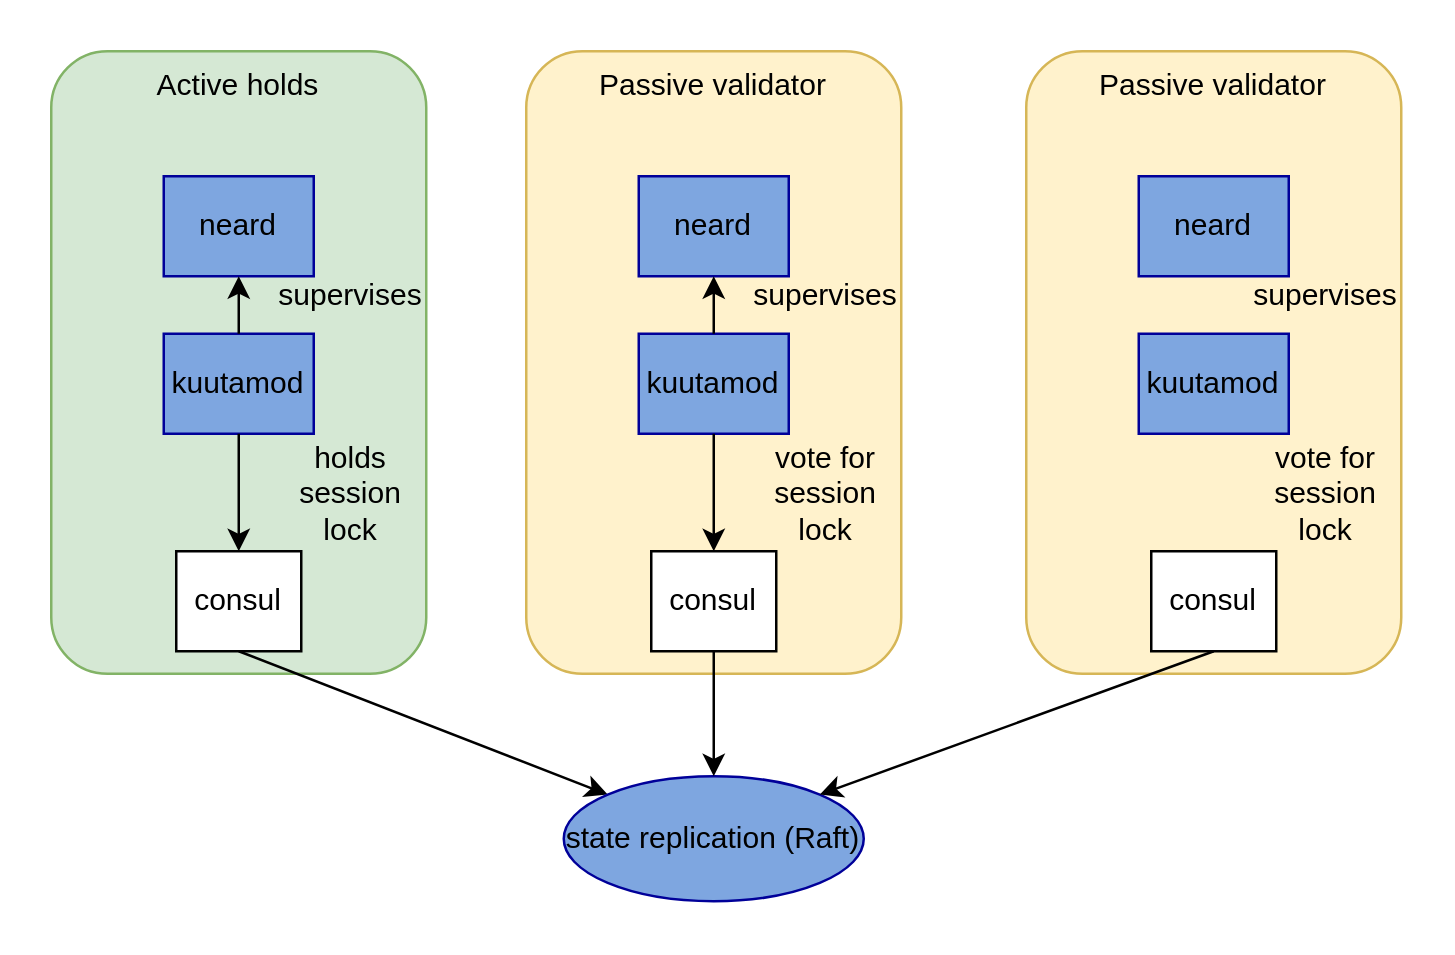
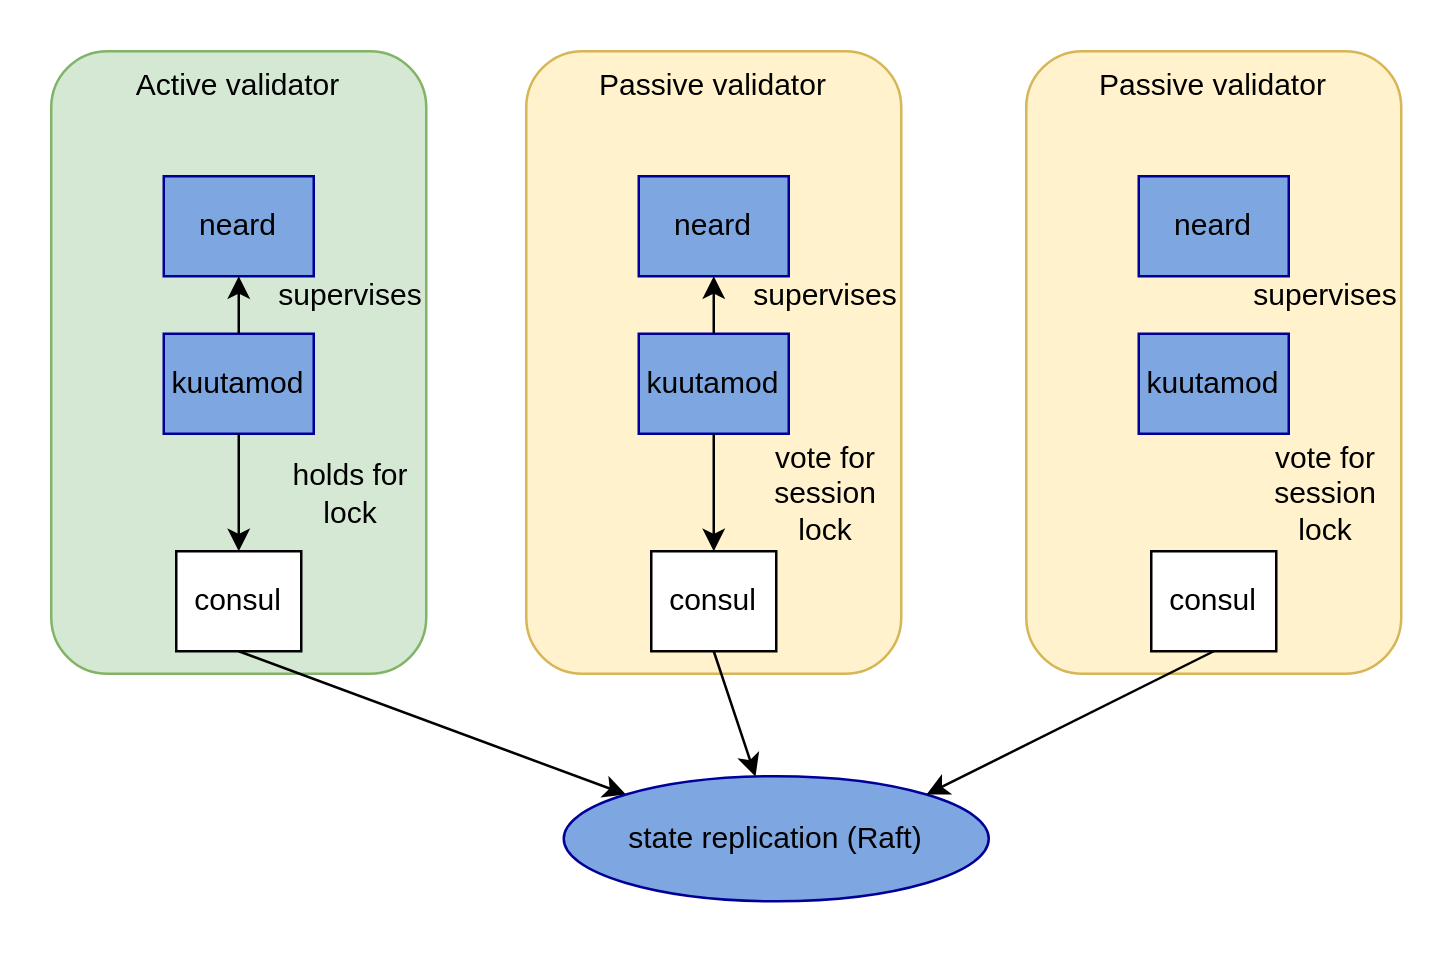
(239, 87) -> (239, 87)
(351, 494) -> (351, 494)
(714, 839) -> (776, 839)
